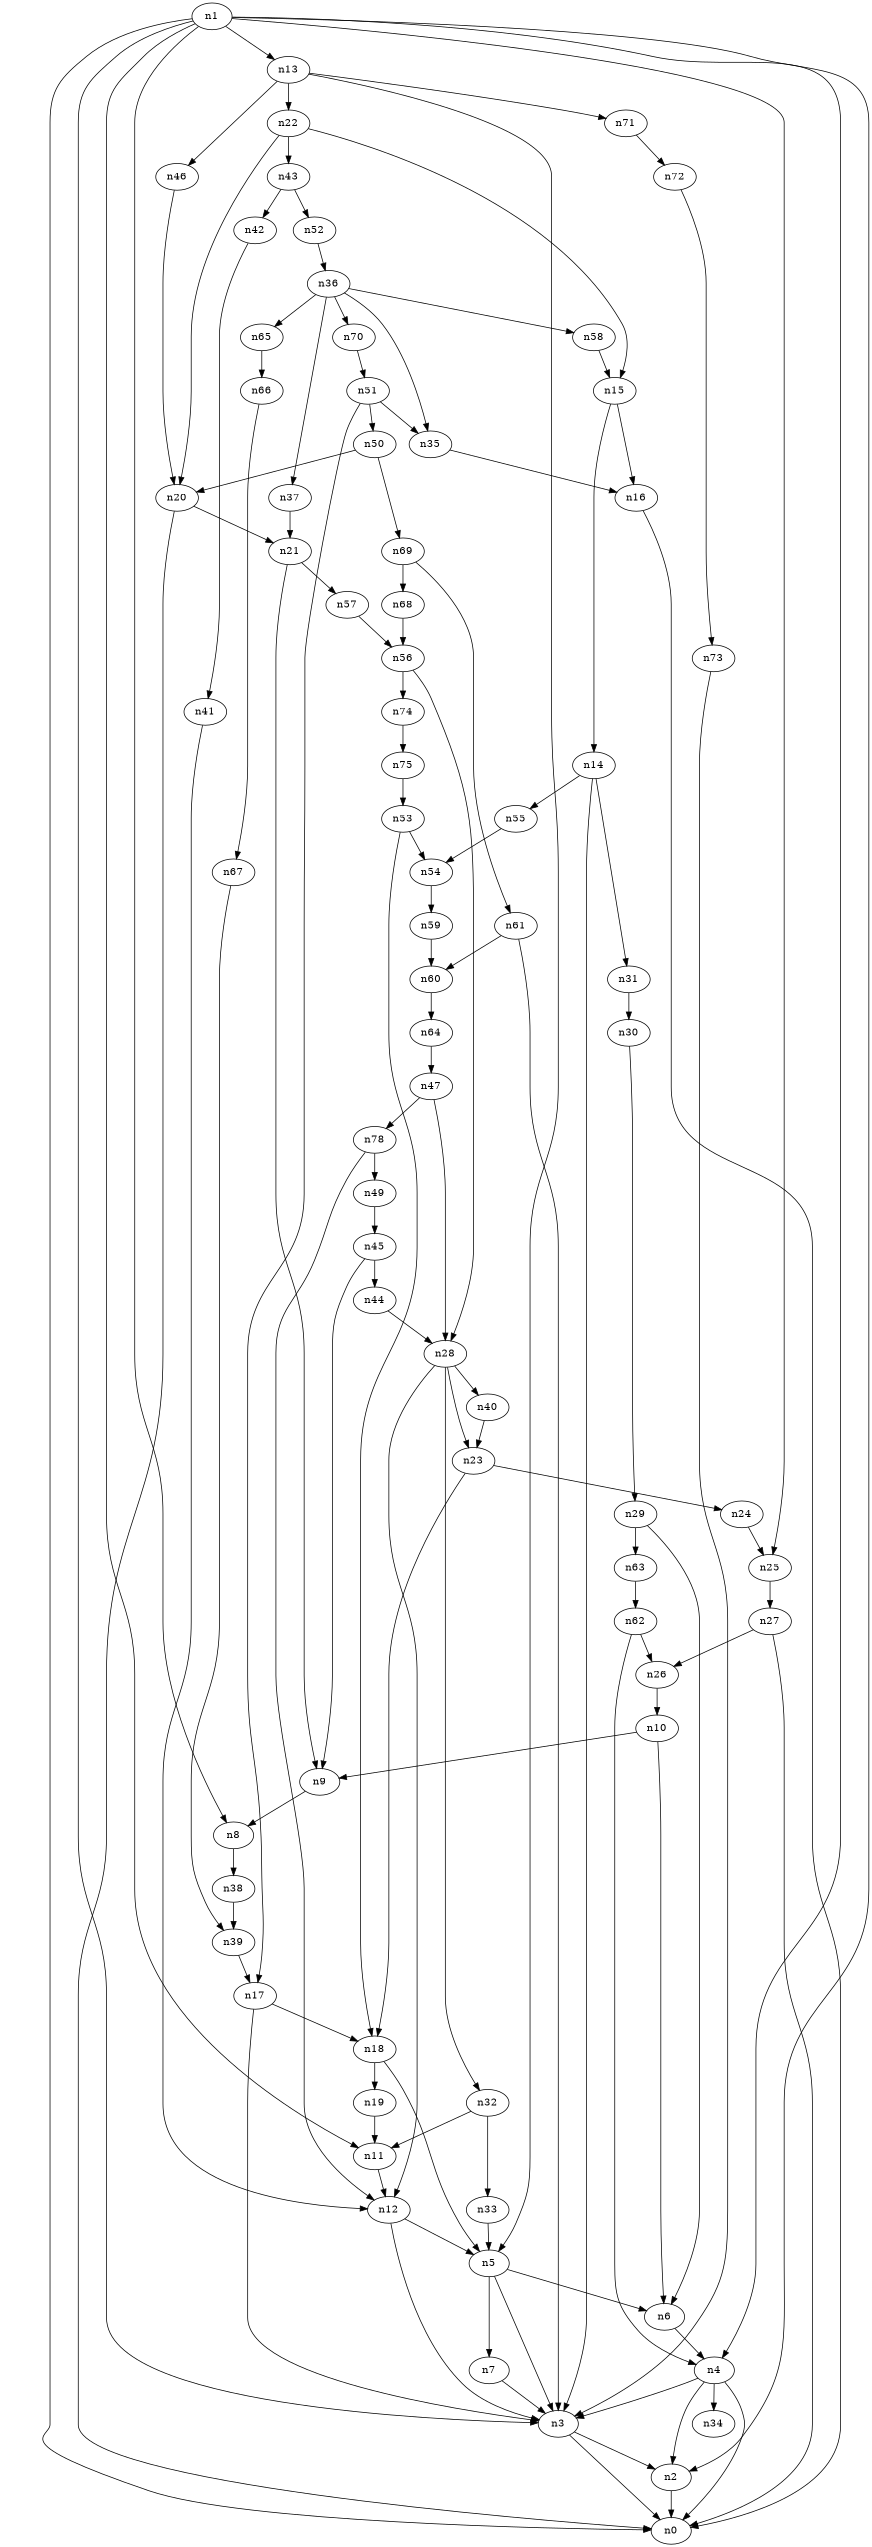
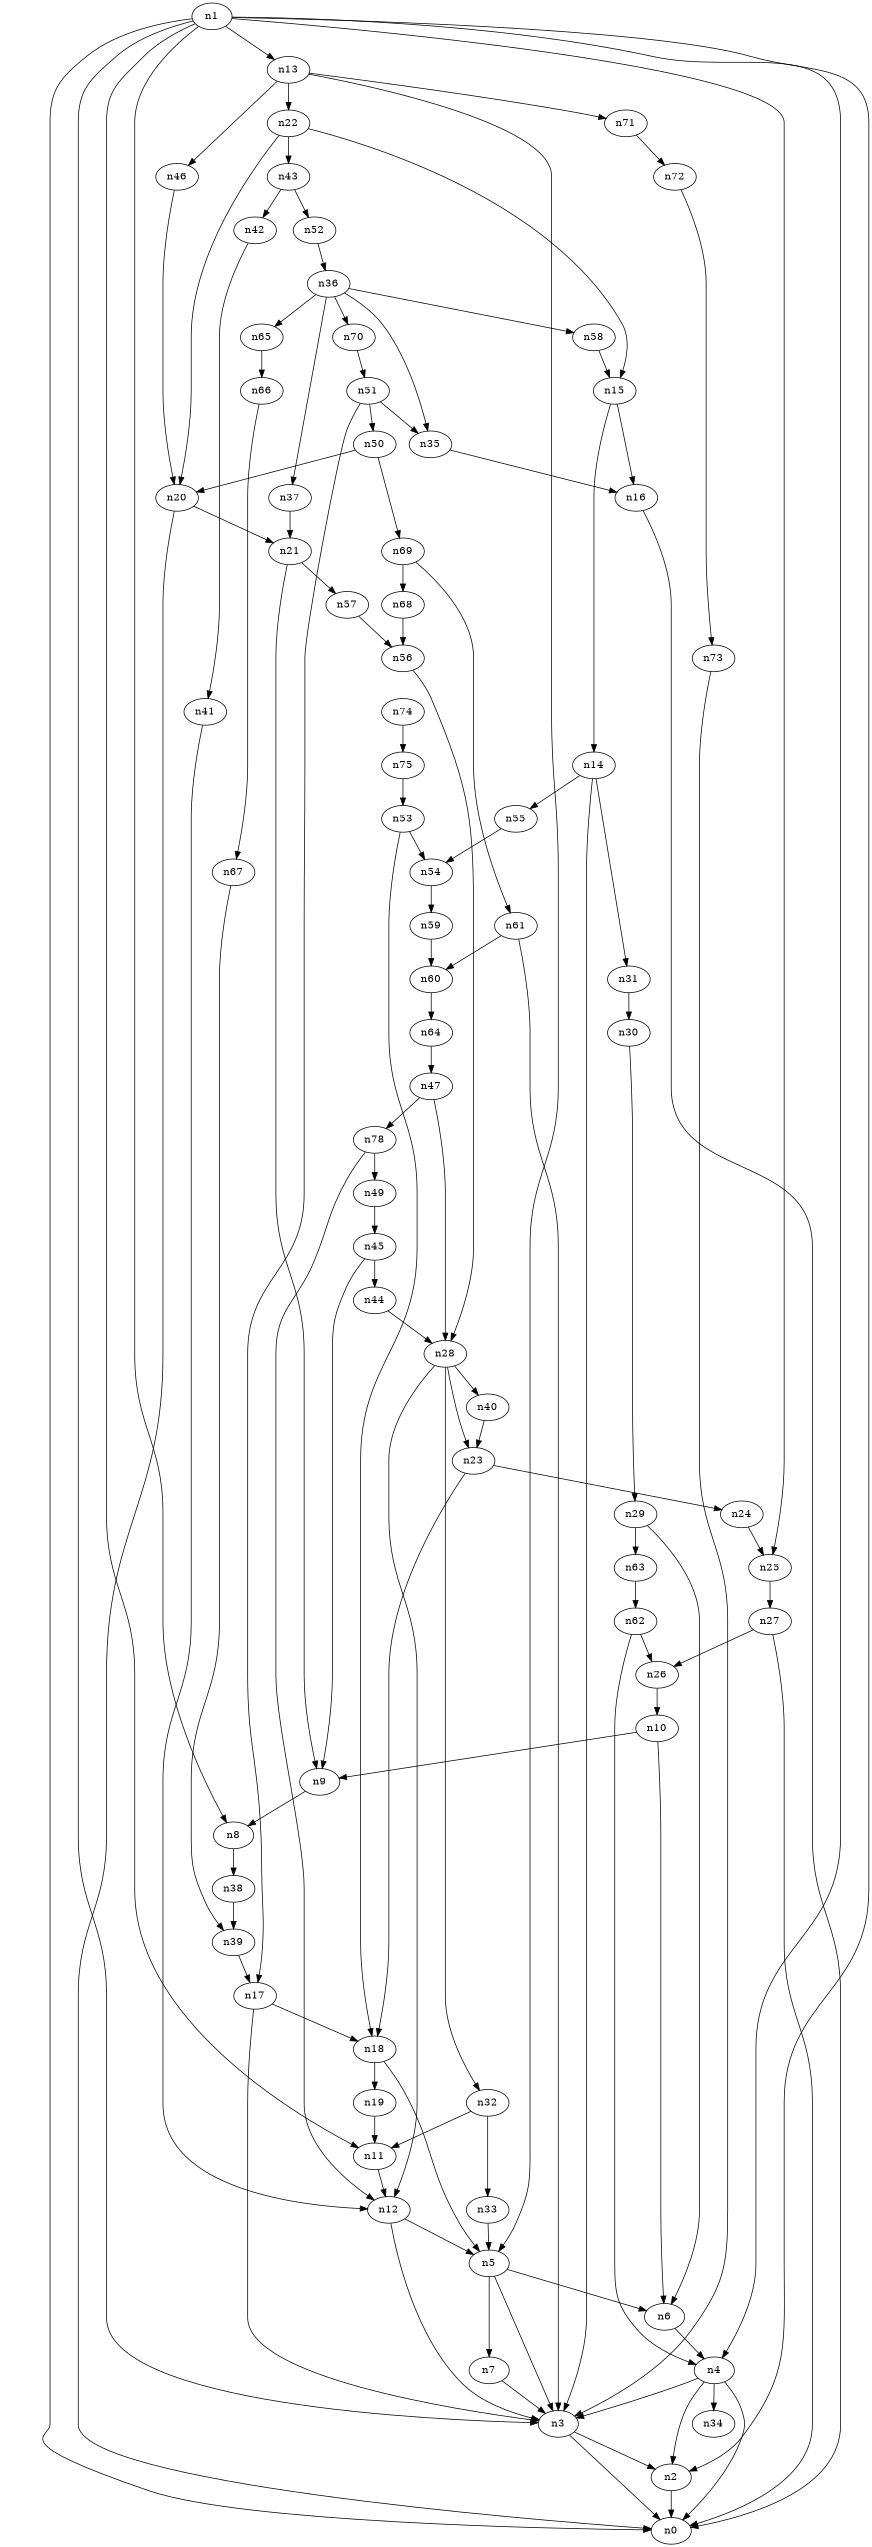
(403, 681) -> none
